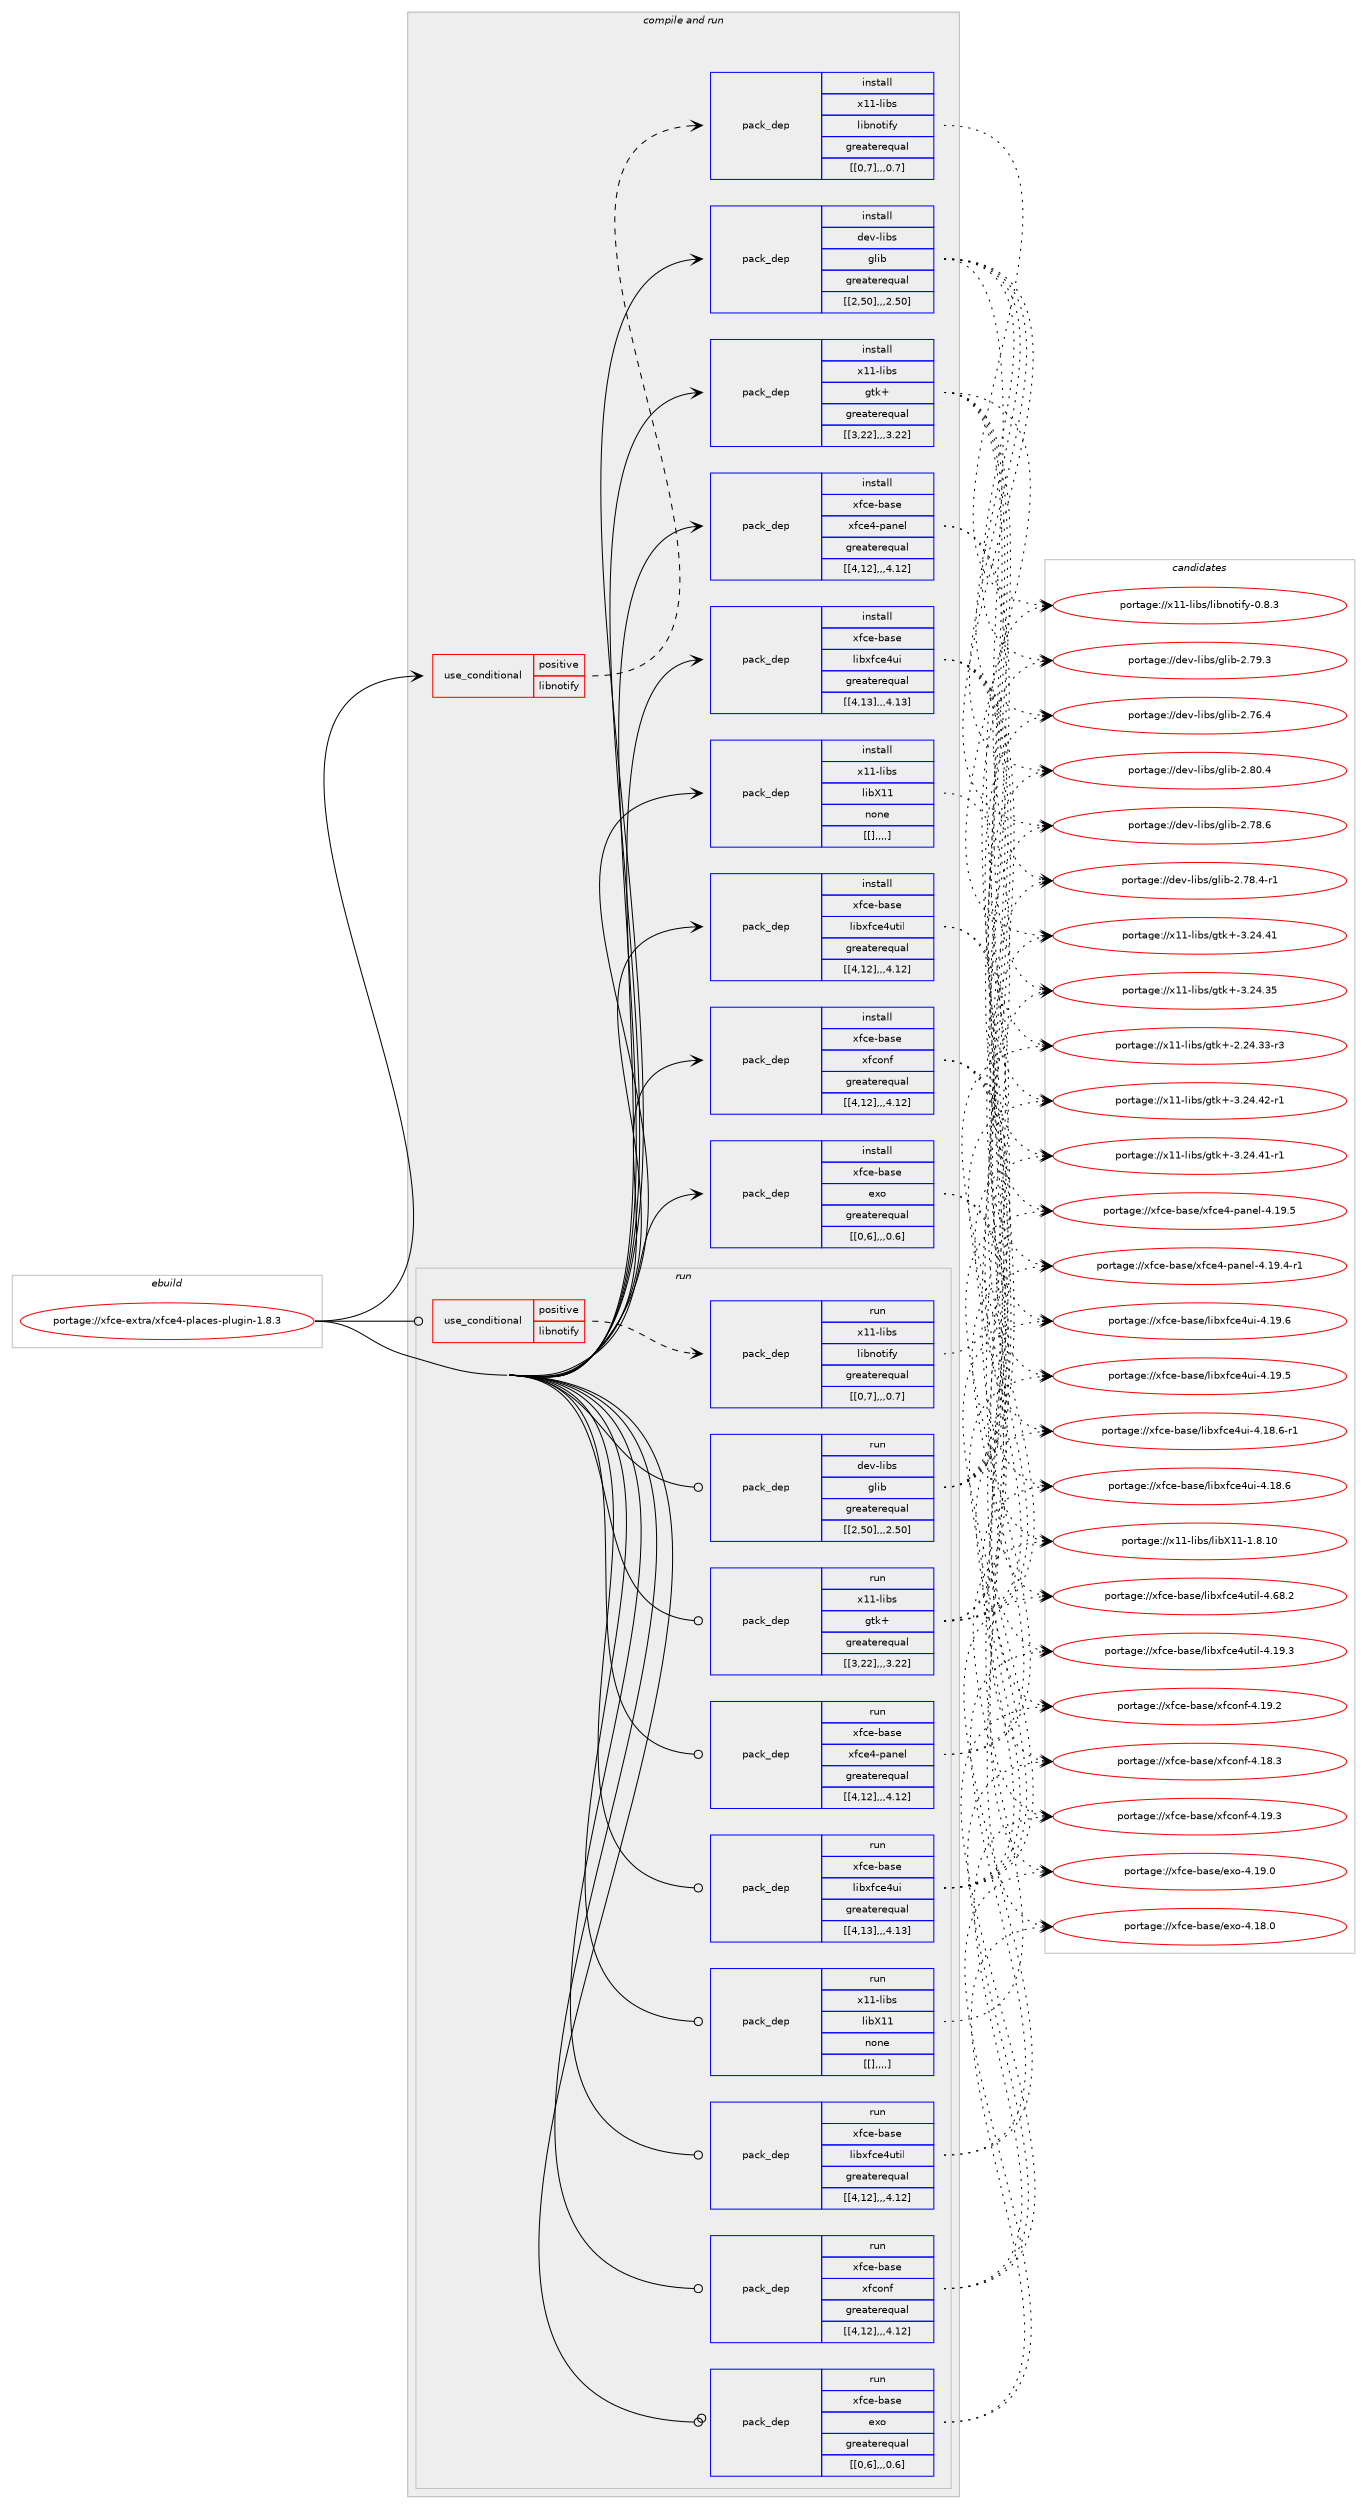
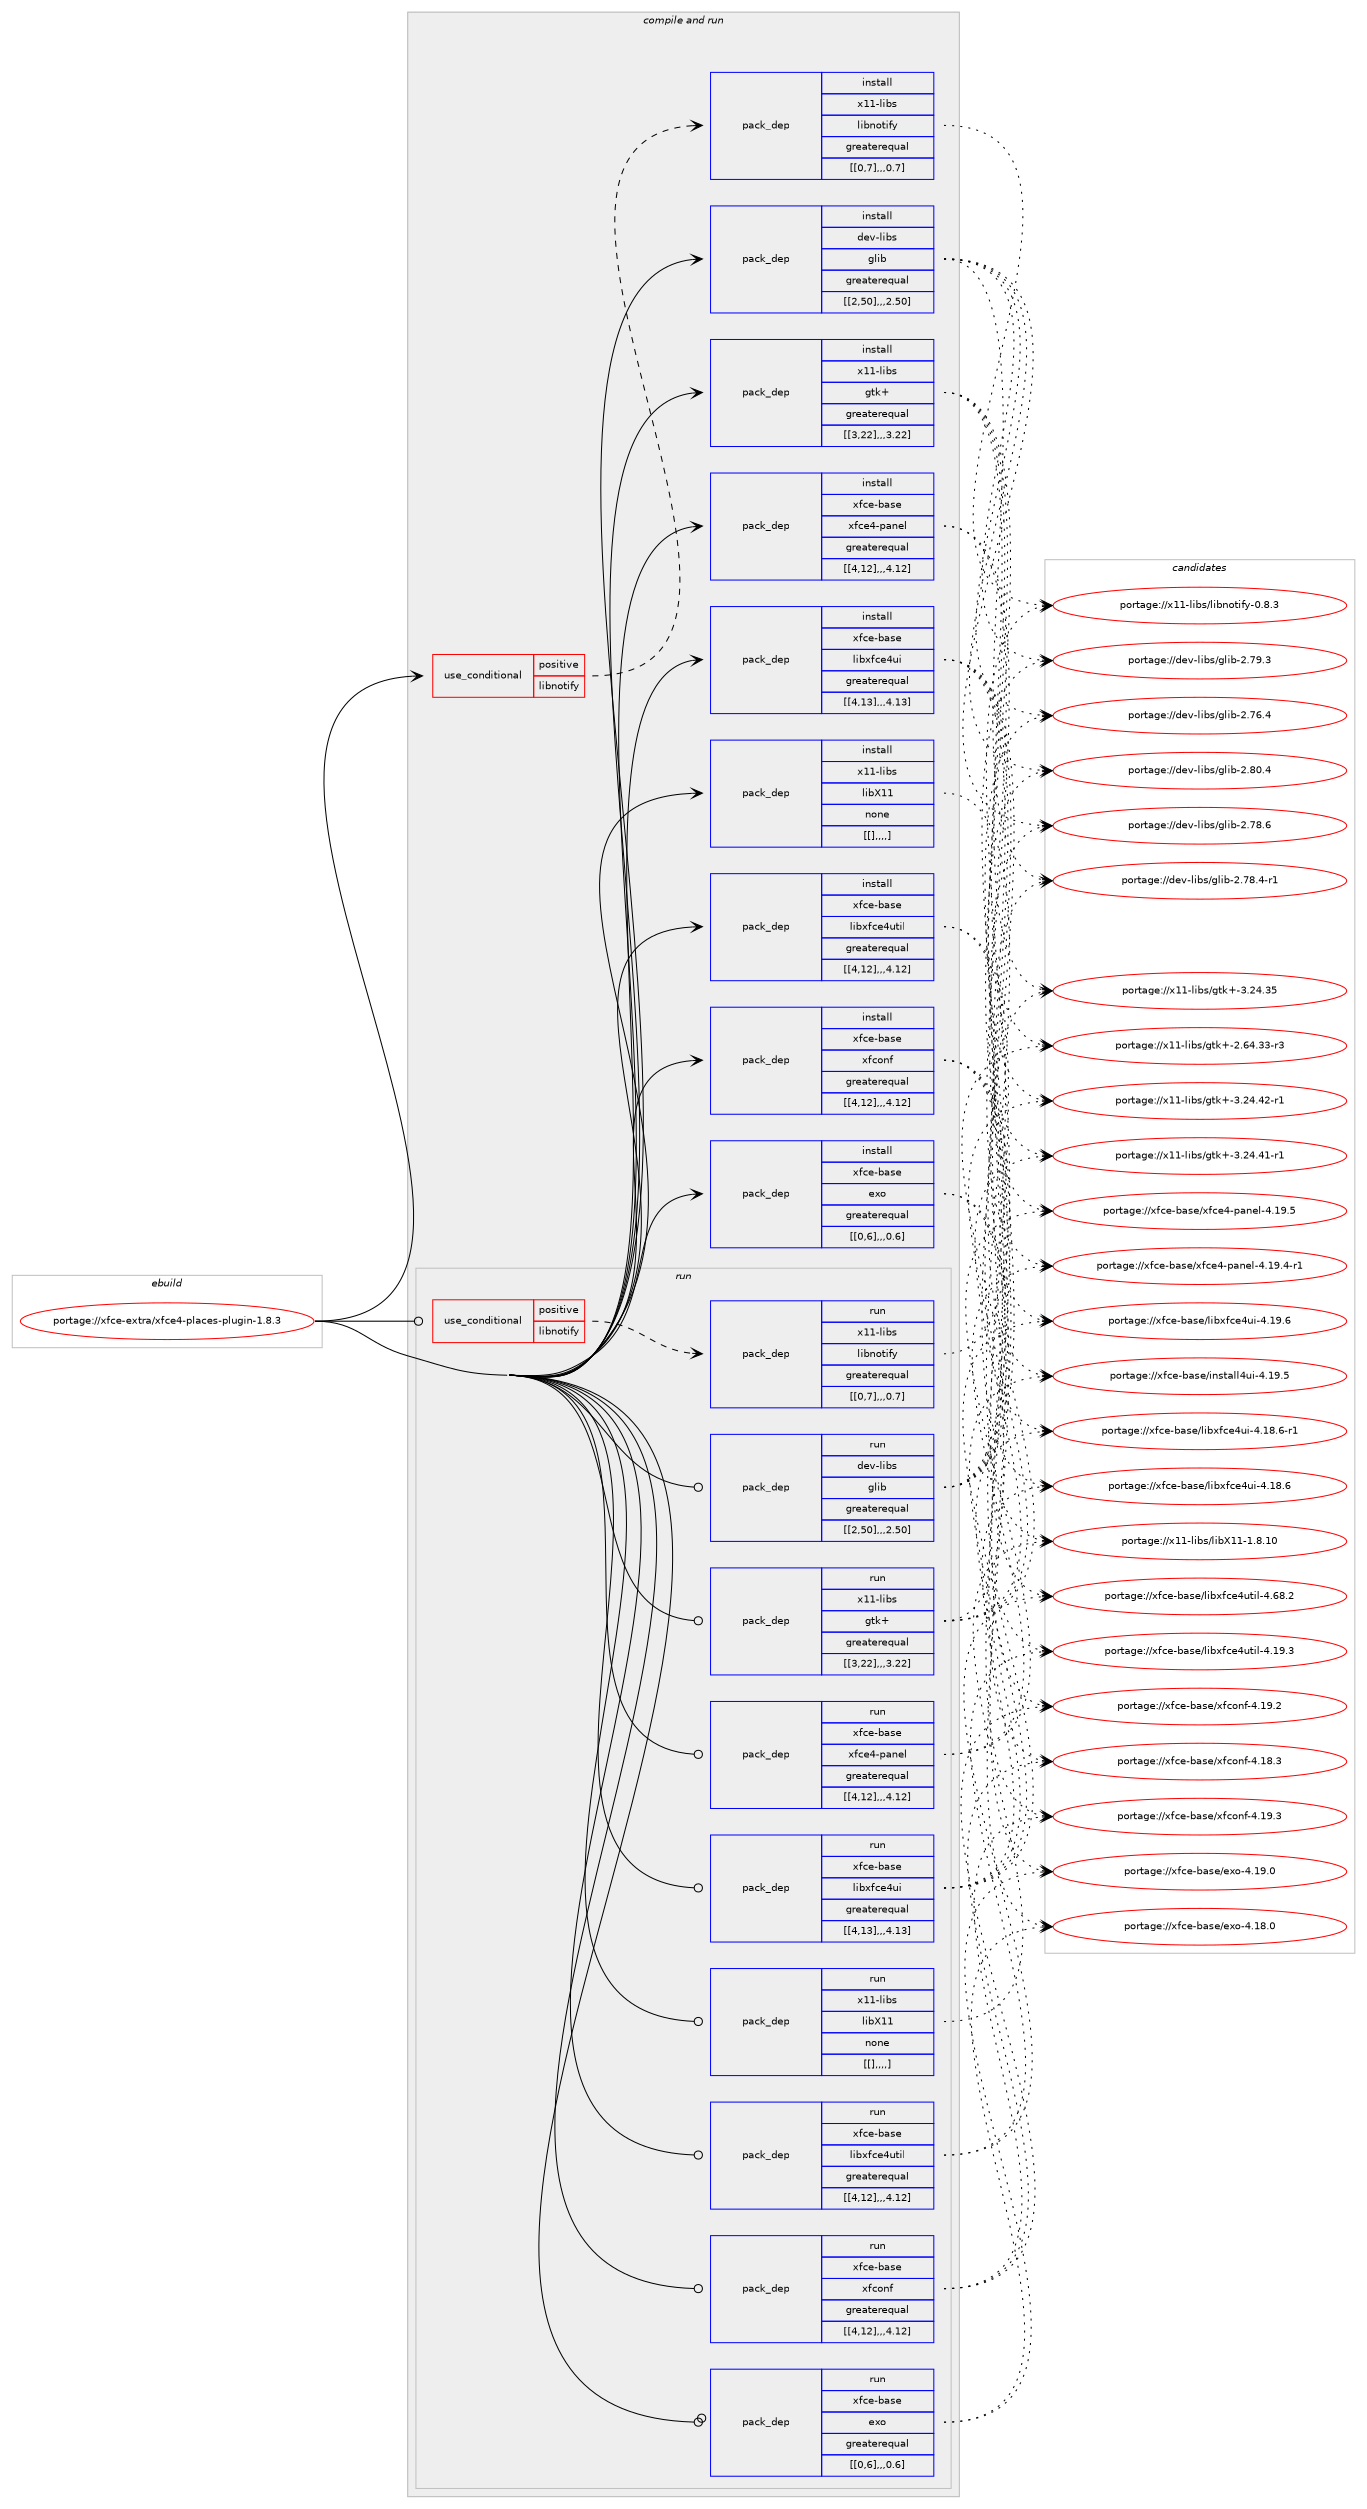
(1200, 936) -> none
(1200, 1046) -> (1200, 1046)
(1200, 1376) -> (1200, 1376)
